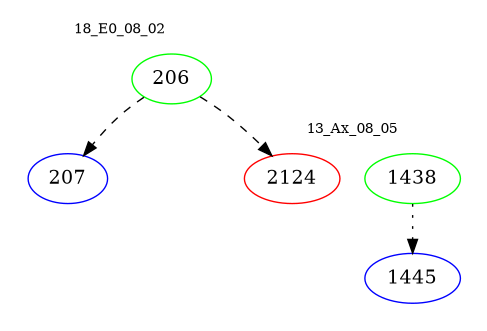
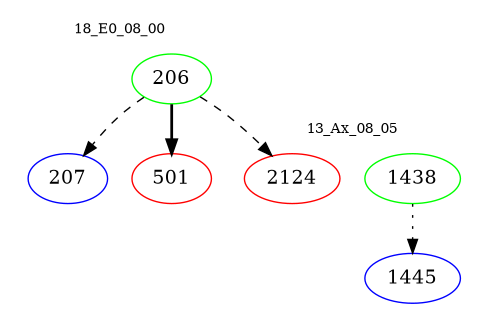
(120, 30) -> (120, 30)
none -> (172, 179)
